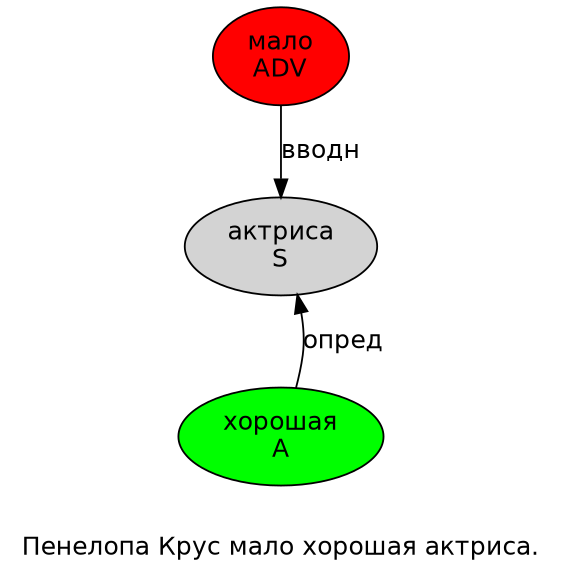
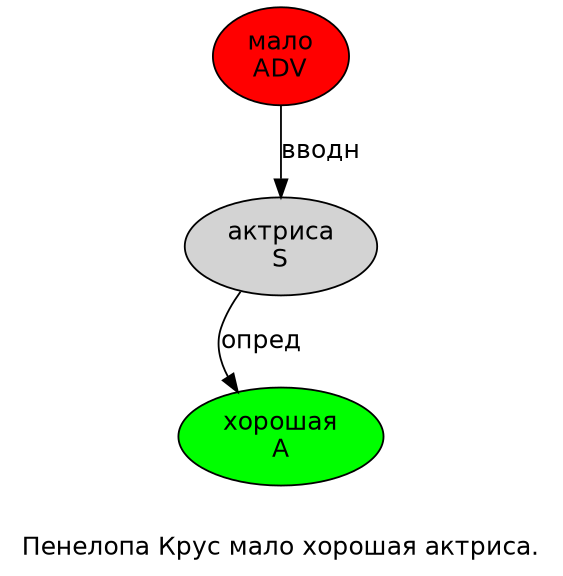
(303, 351) -> (220, 333)
